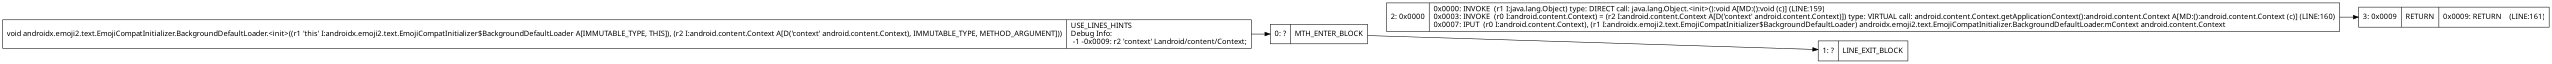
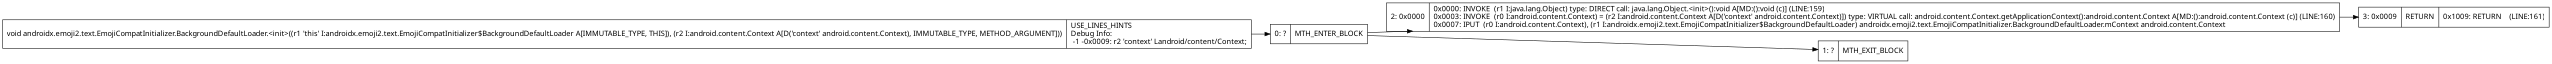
(2494, 17) -> (2494, 17)
none -> (1387, 32)
(1873, 51) -> (1873, 51)
